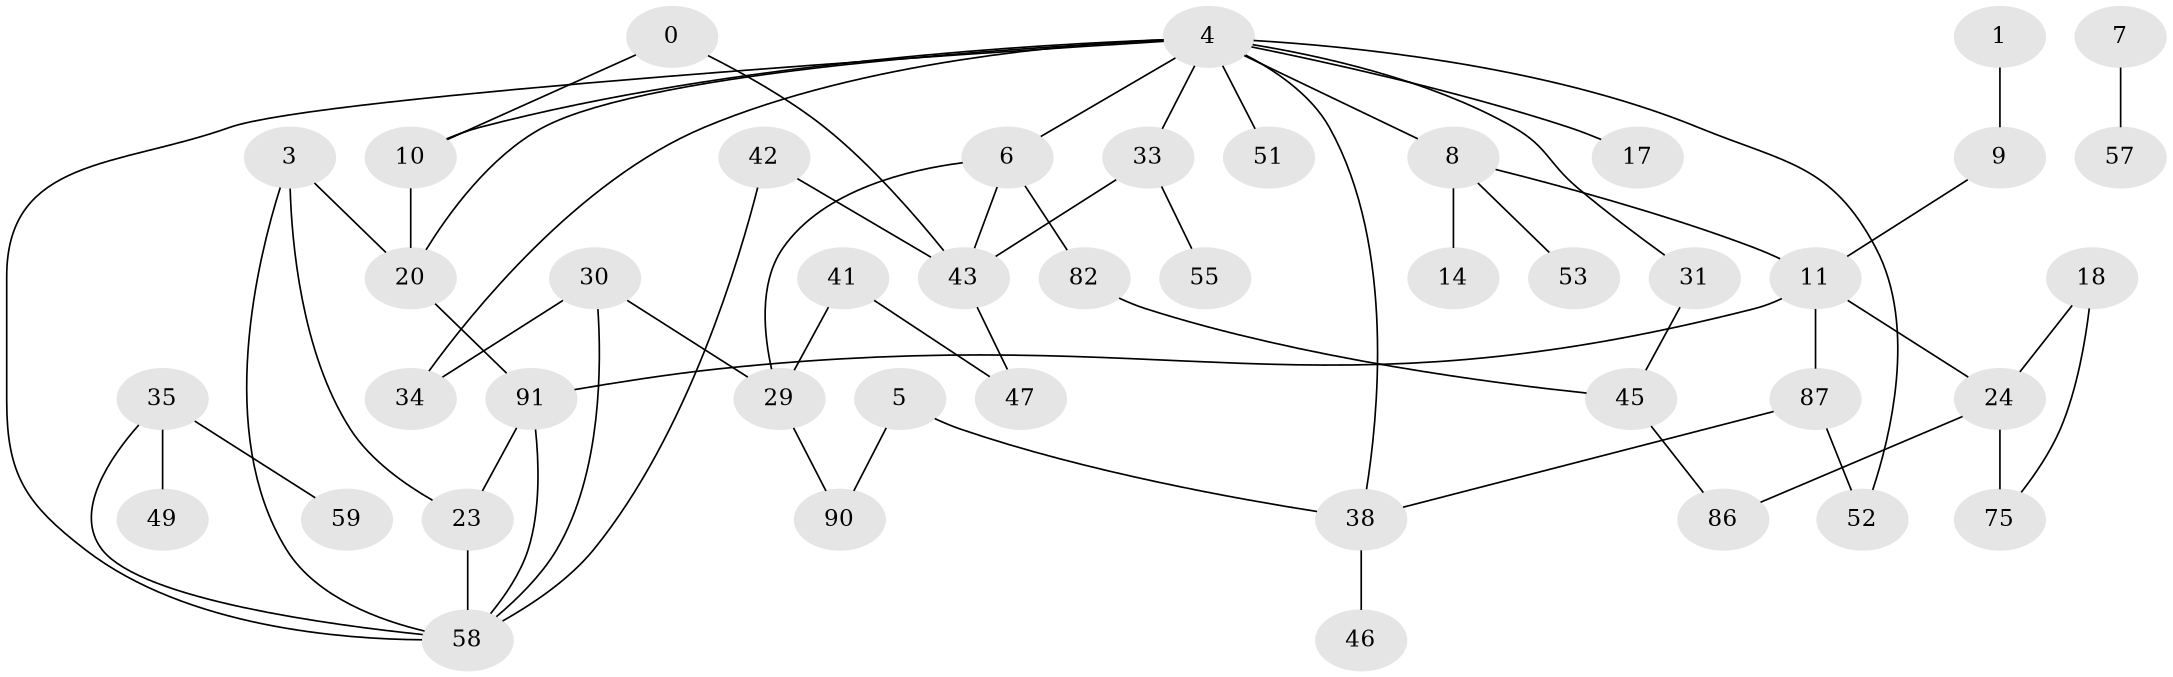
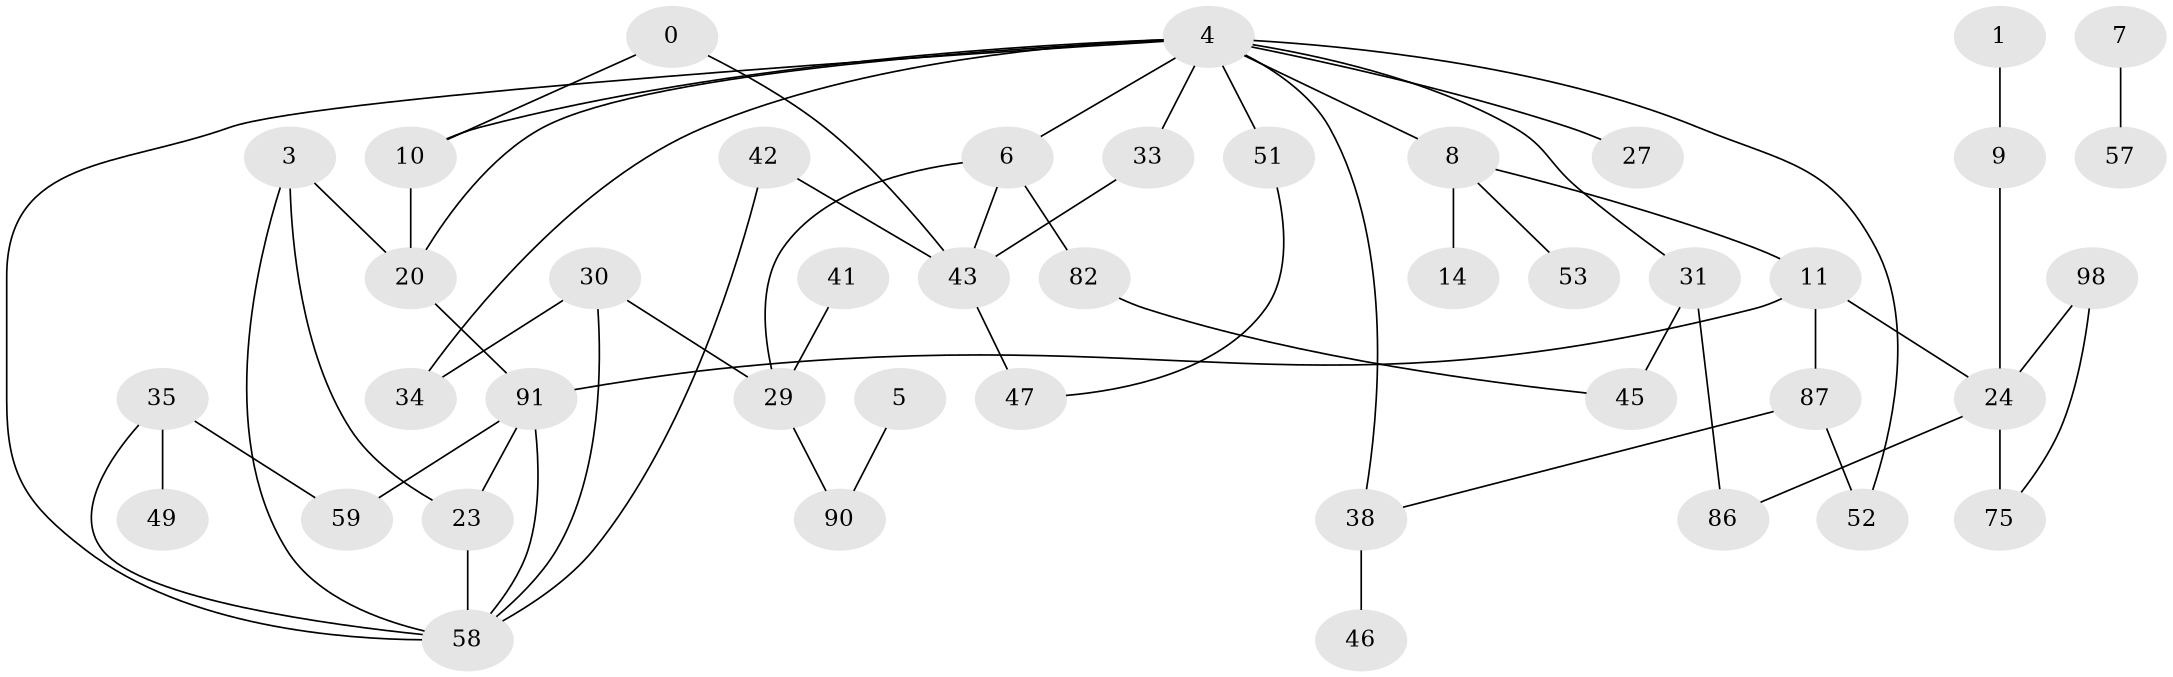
(1638, 158) -> (1638, 158)
(1907, 218) -> (2000, 278)
(1205, 278) -> none
(2092, 278) -> (2092, 278)
(932, 339) -> (1230, 343)
none -> (439, 459)
(1677, 459) -> (1709, 399)
(1124, 474) -> none
